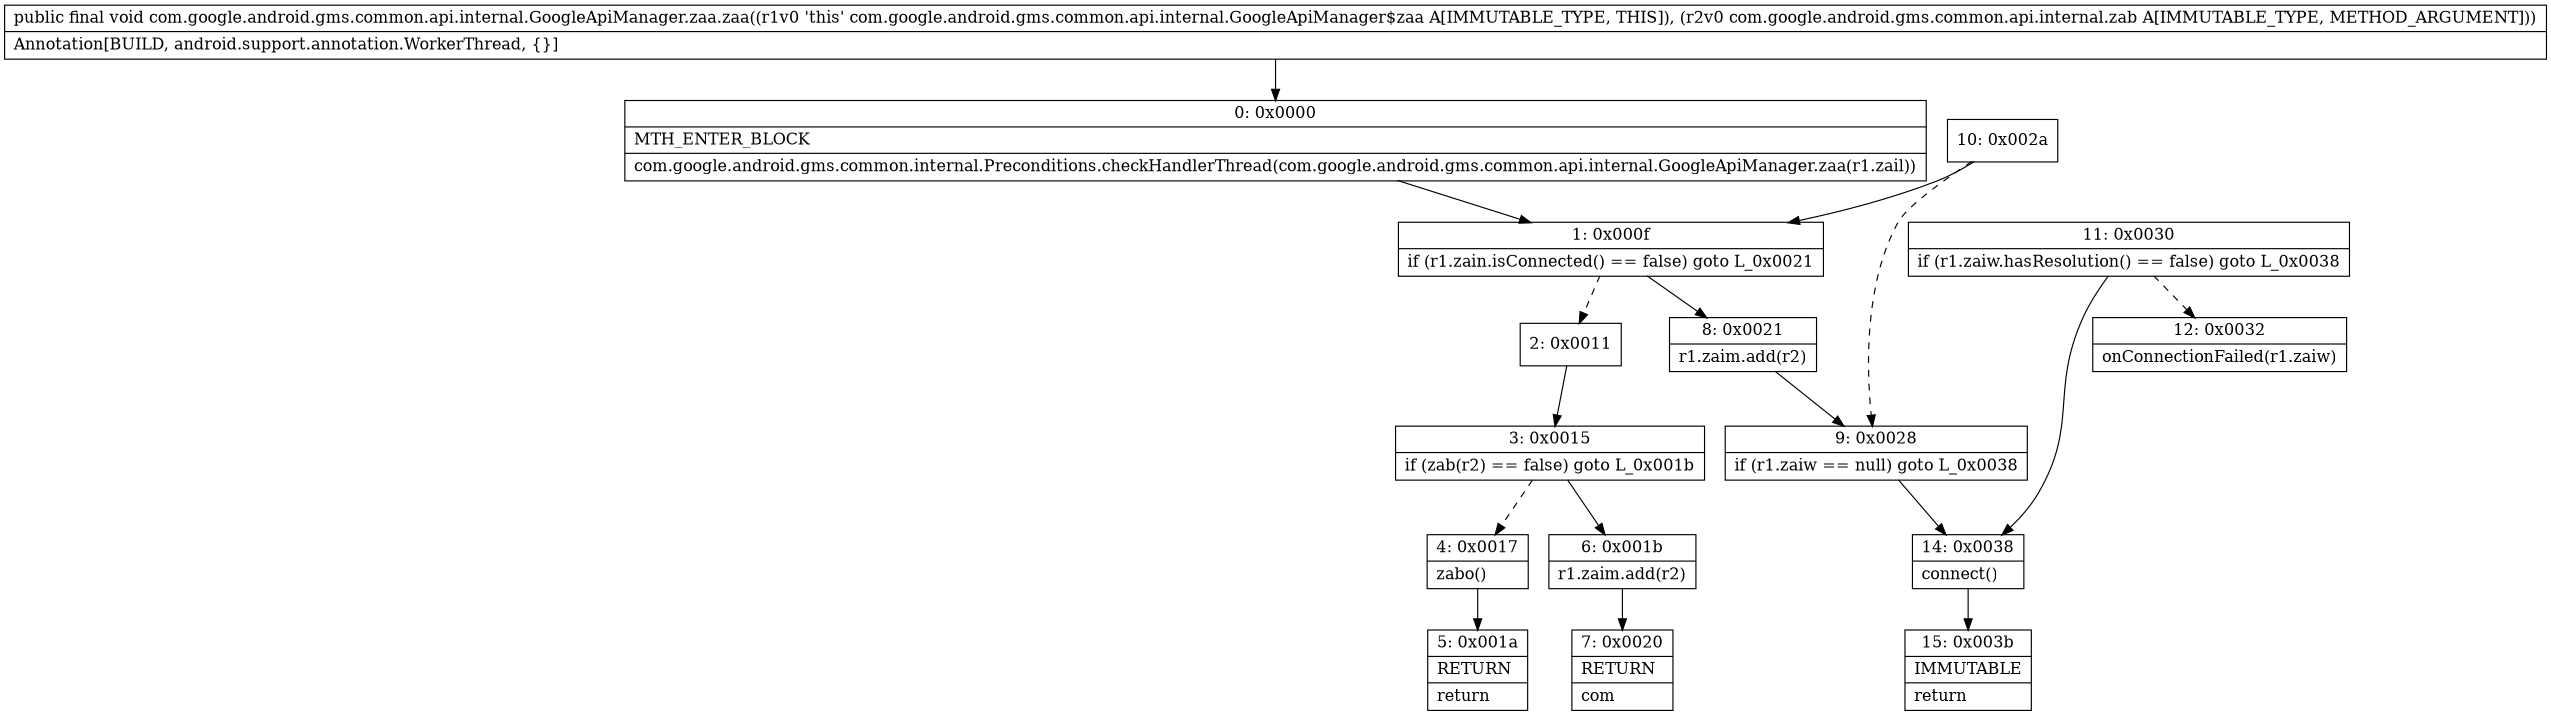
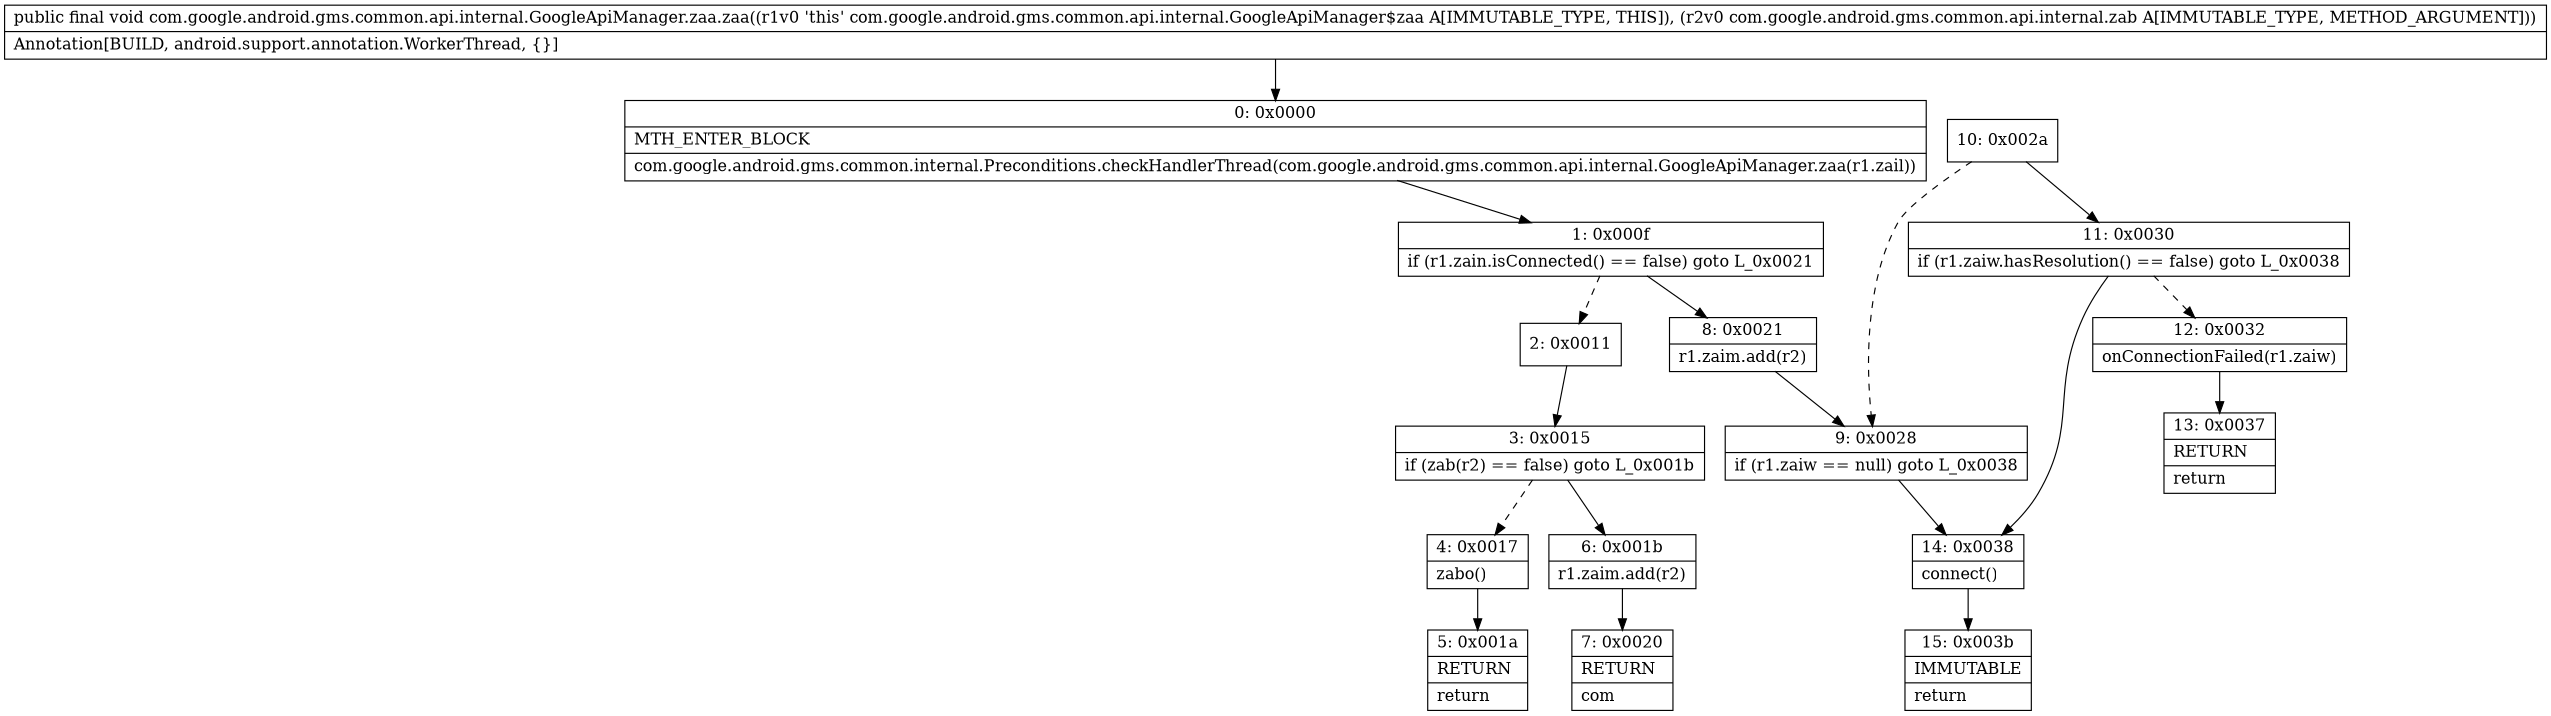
(1889, 197) -> (2058, 188)
none -> (2220, 453)
